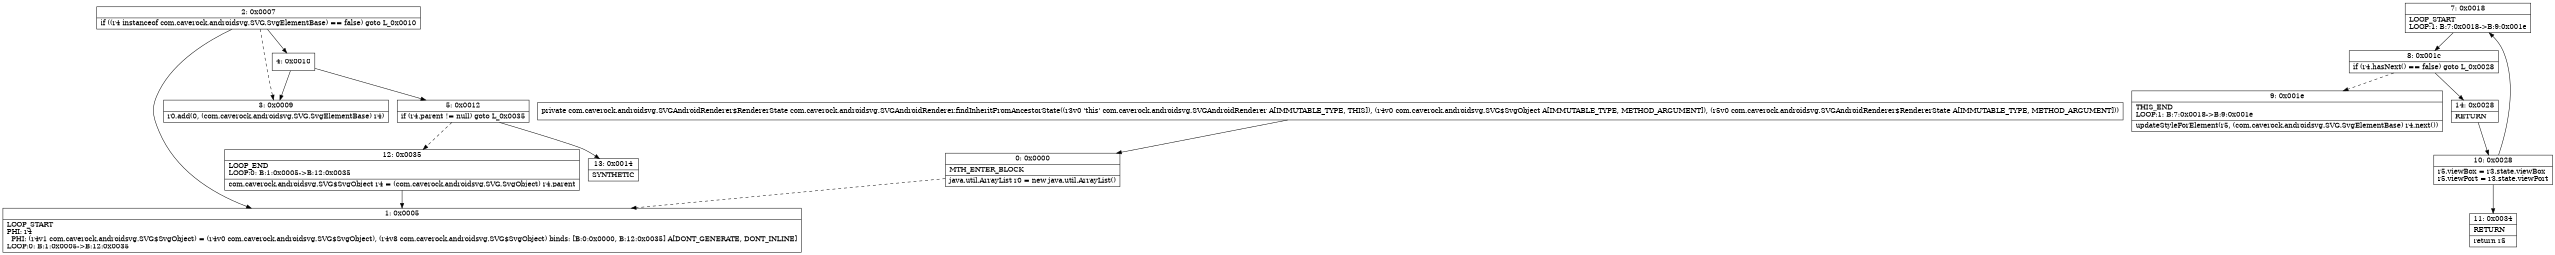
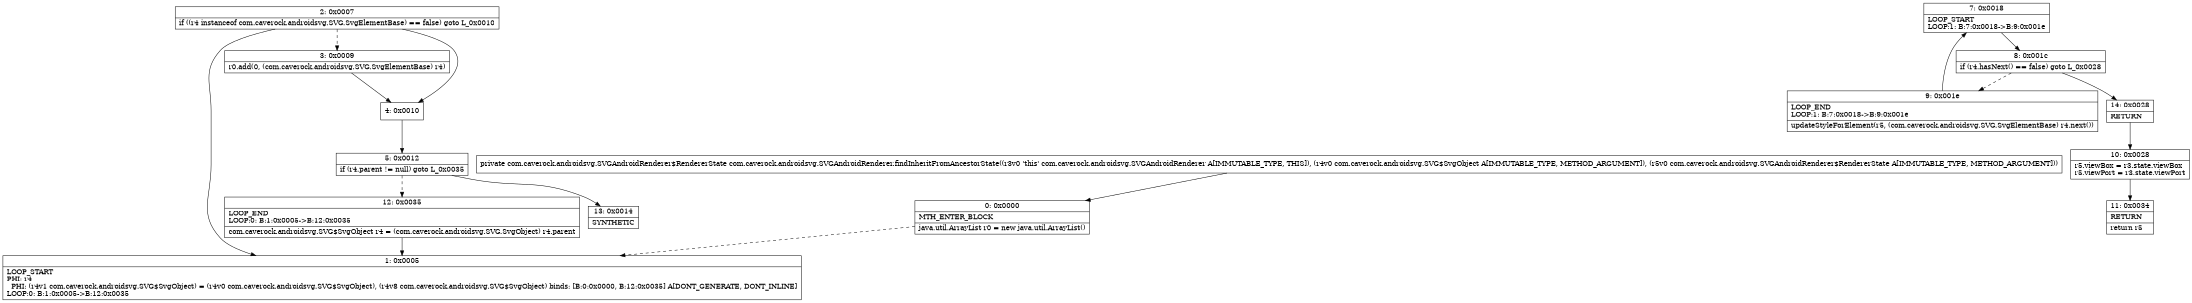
(286, 83) -> (369, 86)
(2510, 94) -> (1947, 61)
(2154, 107) -> (1811, 107)
